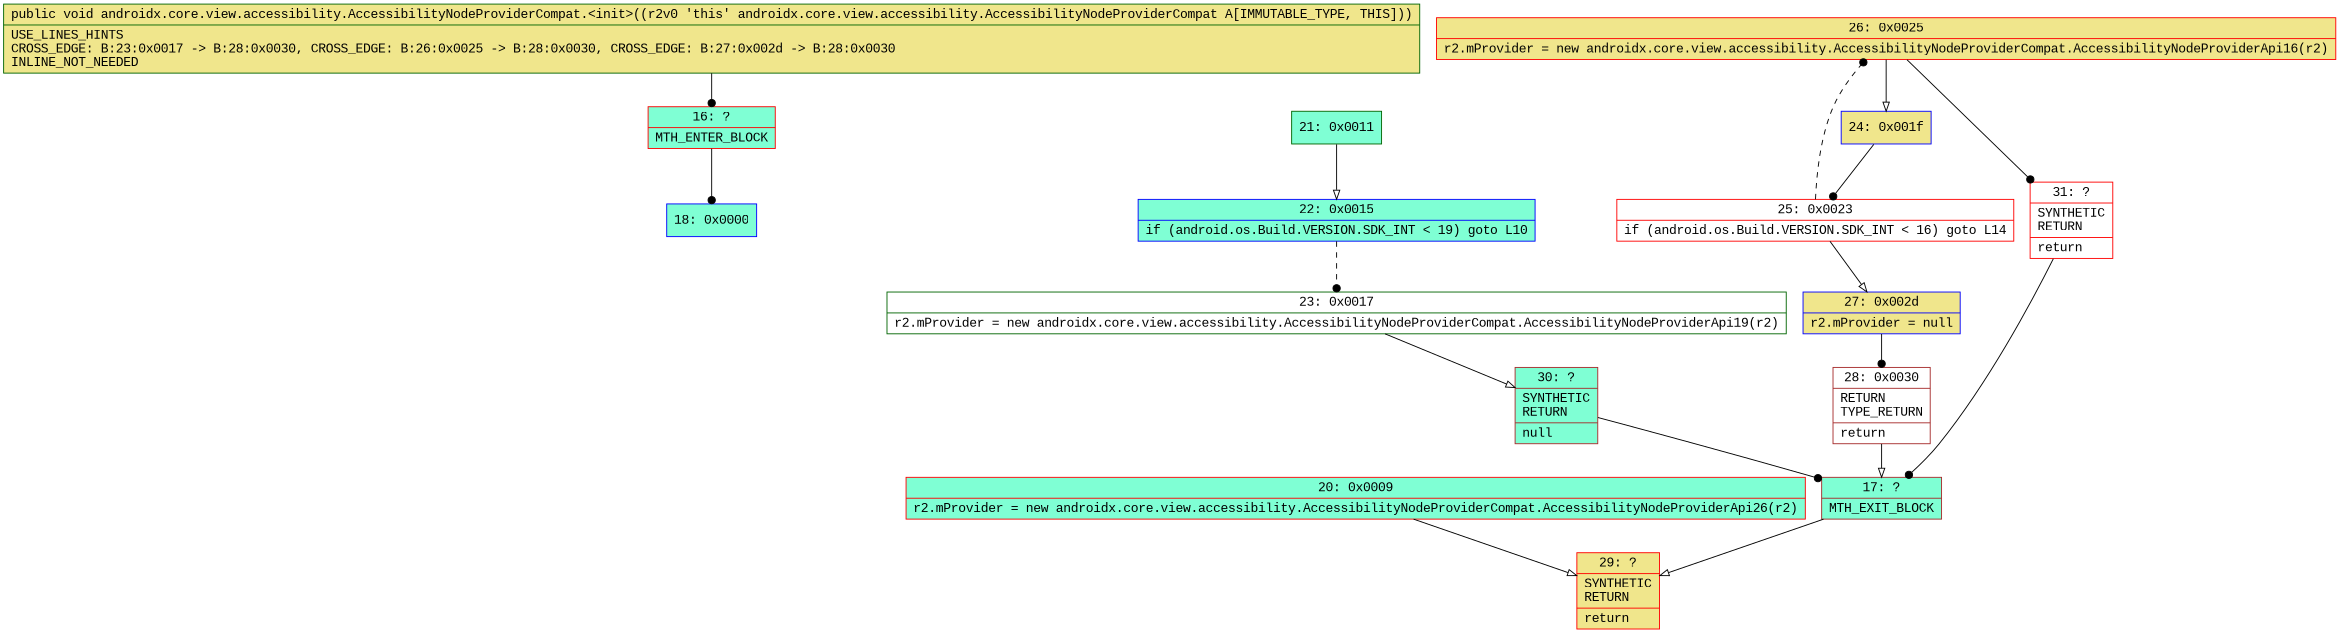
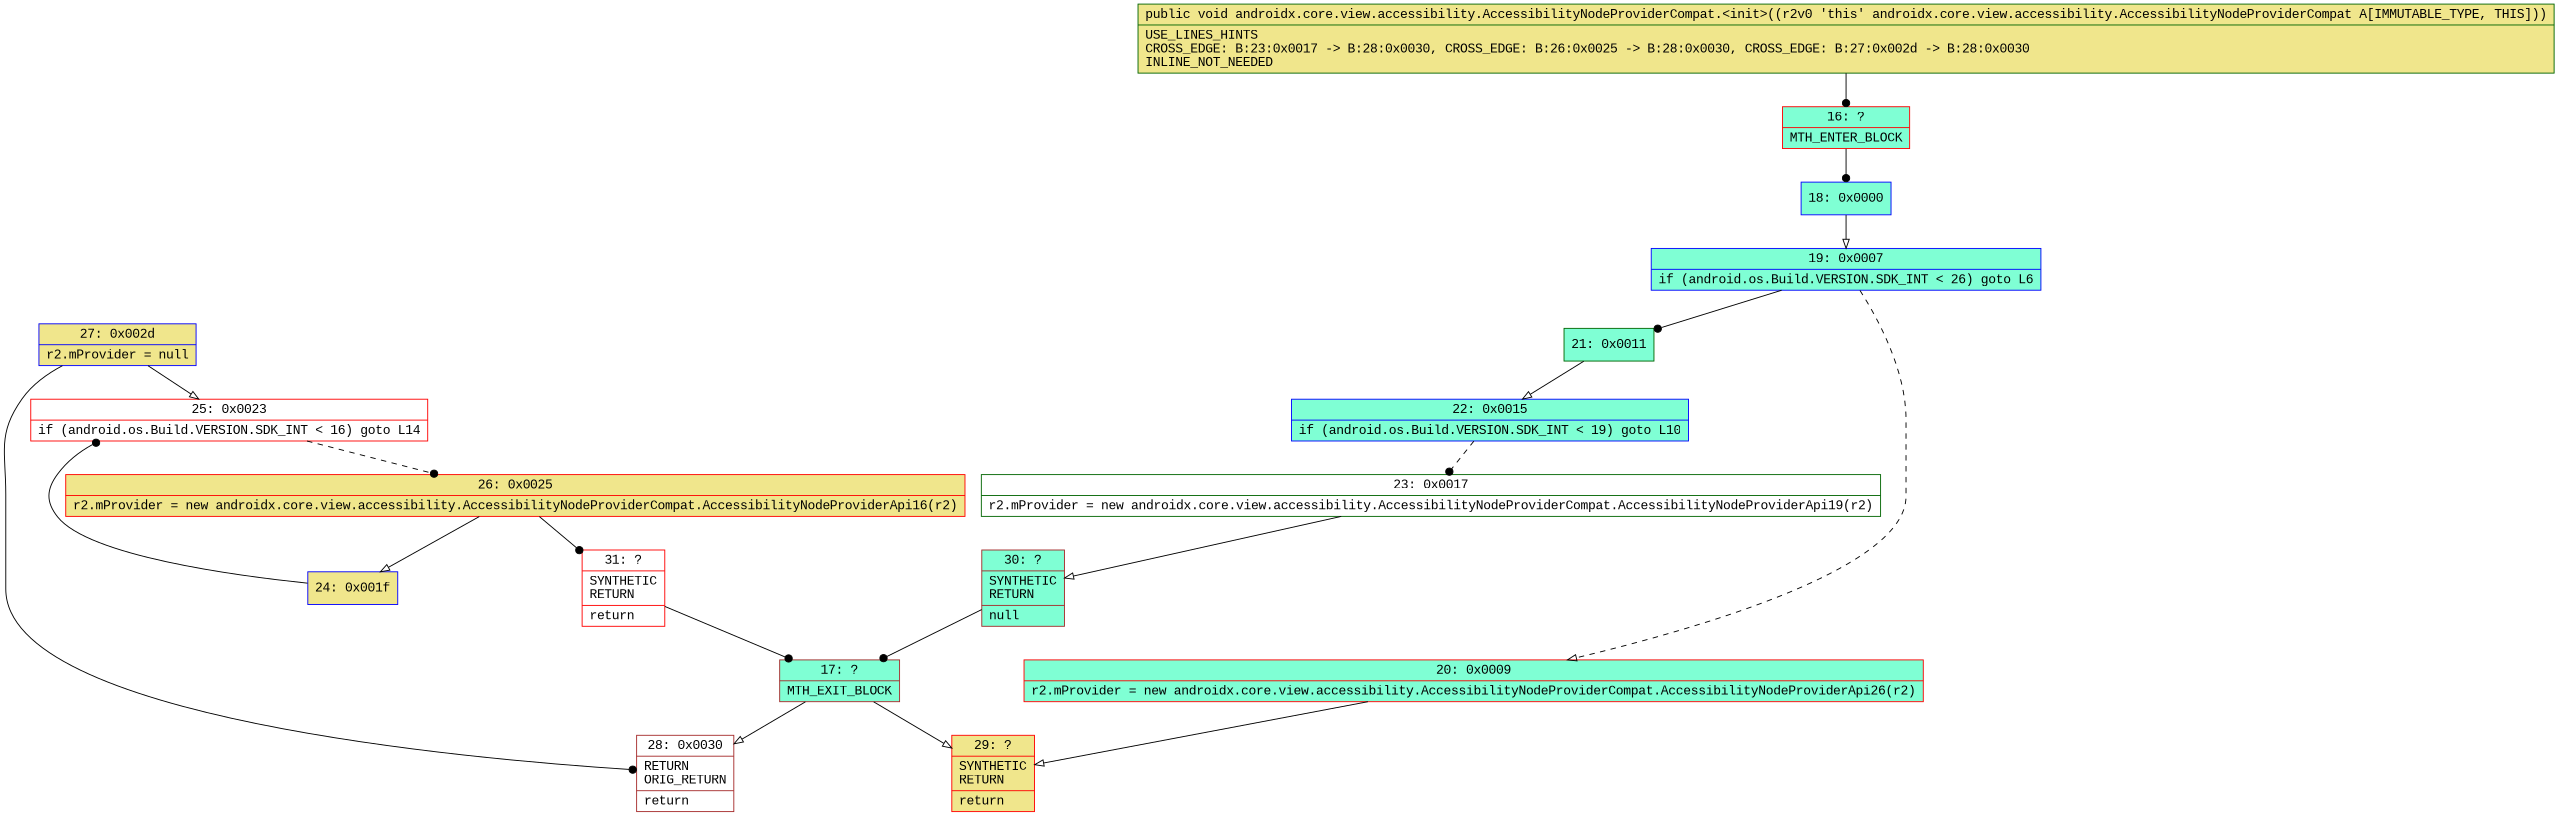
(1846, 263) -> (170, 380)
none -> (1846, 269)
(1882, 412) -> (685, 780)
(1882, 456) -> (774, 720)
